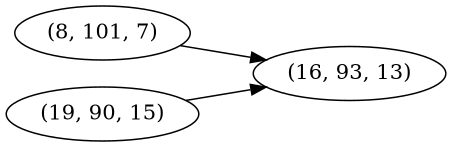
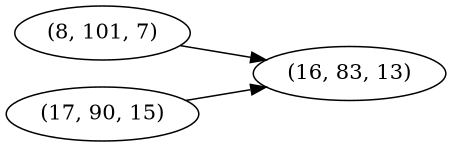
(350, 74) -> (350, 74)
(103, 114) -> (103, 114)
